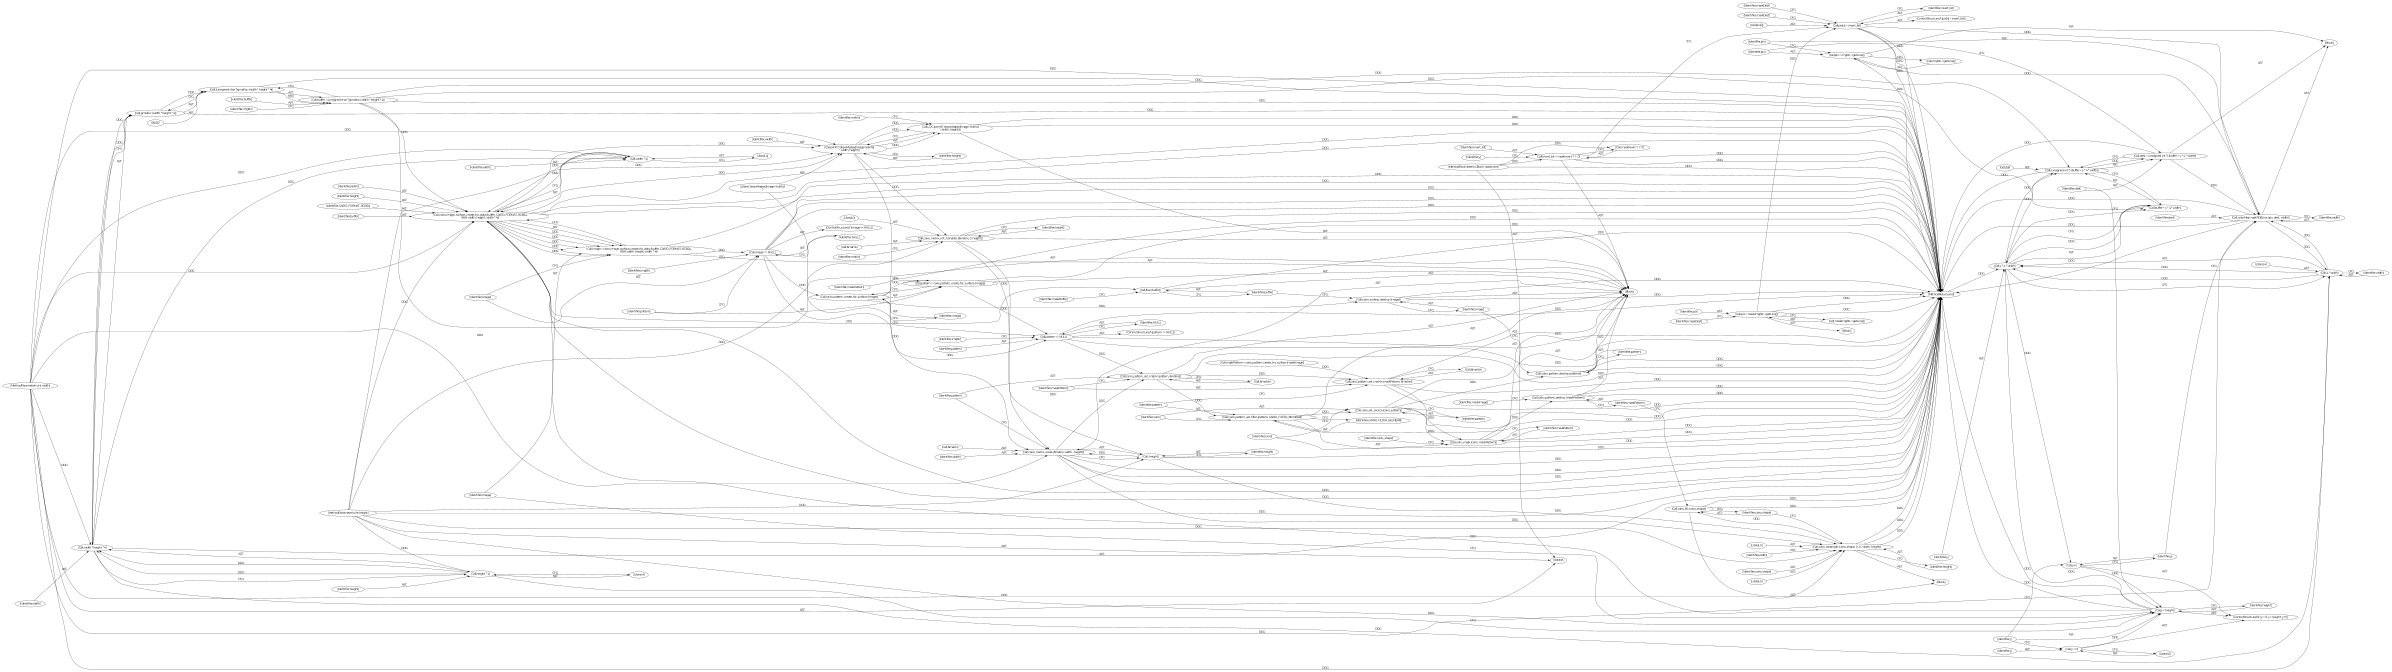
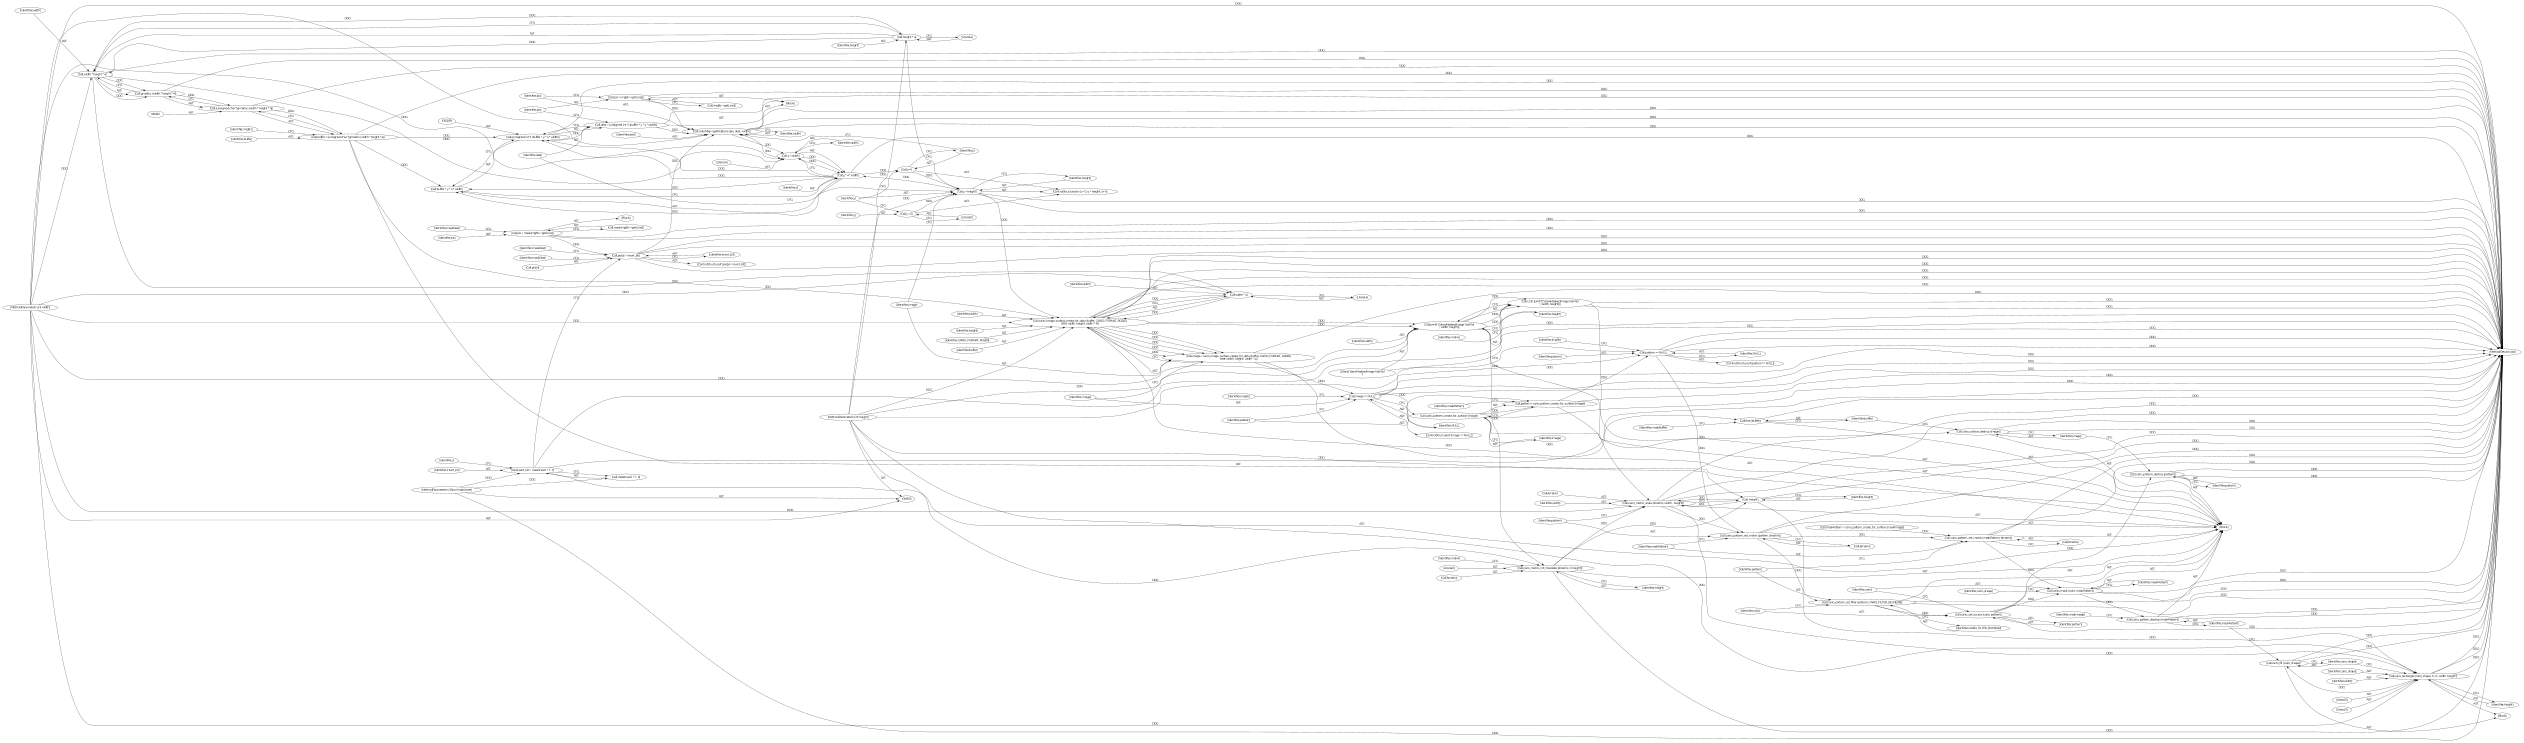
(1972, 281) -> (1751, 138)
(1102, 554) -> (1322, 50)
